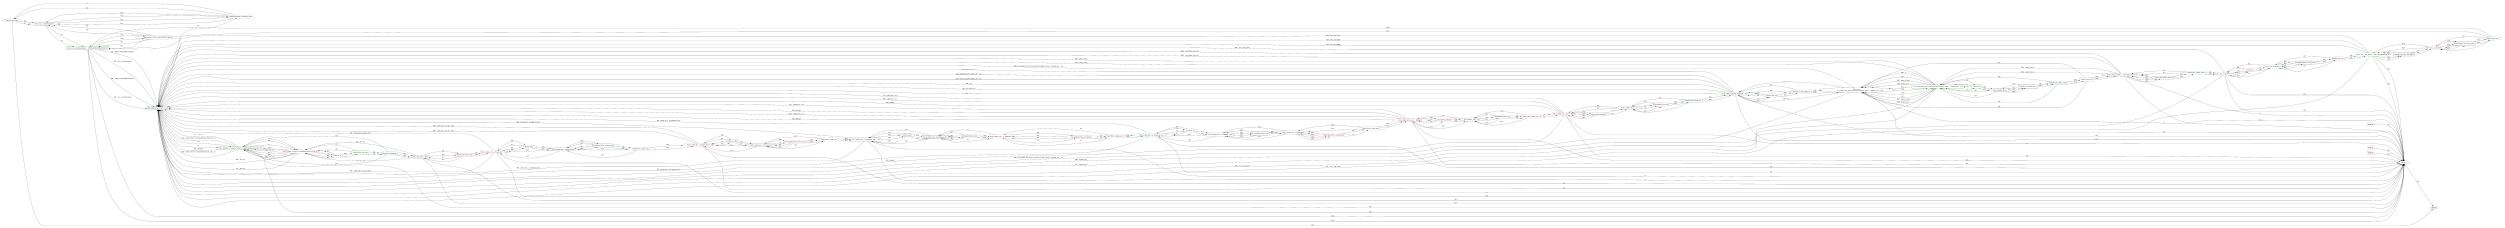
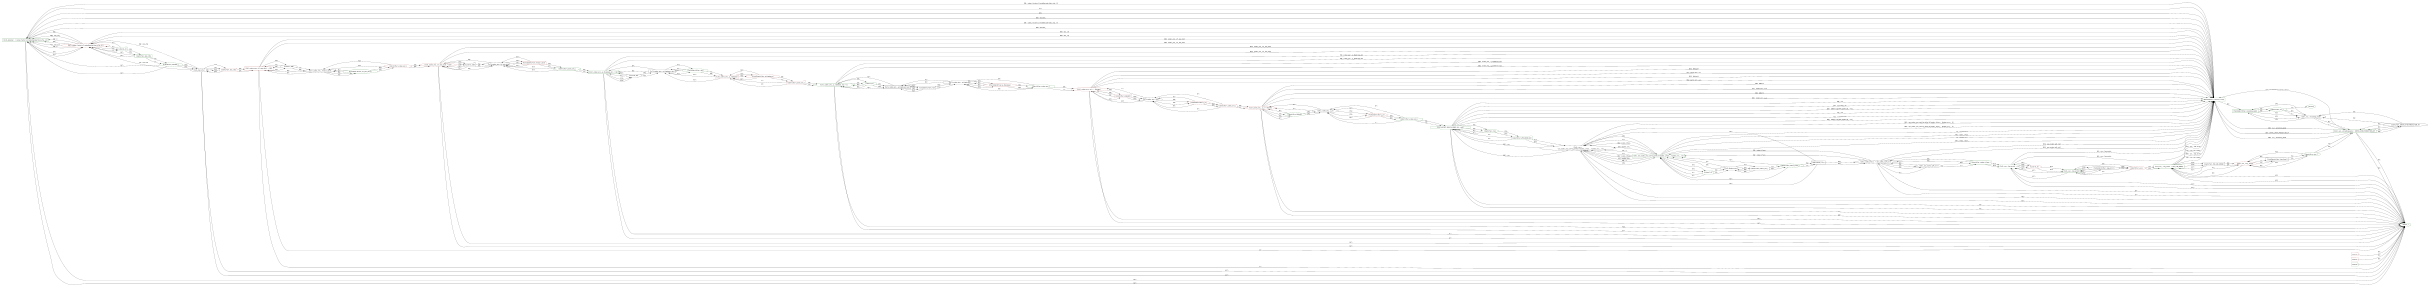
(2419, 185) -> none
